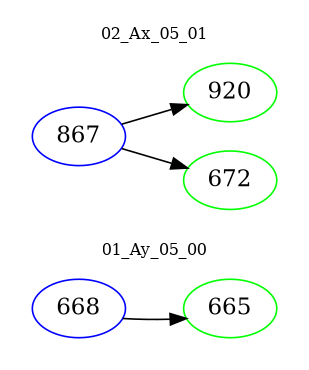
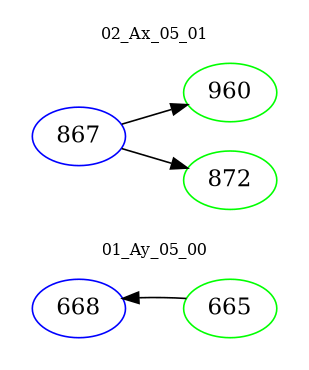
(230, 93) -> (230, 93)
(230, 180) -> (230, 180)
(146, 319) -> (163, 298)
